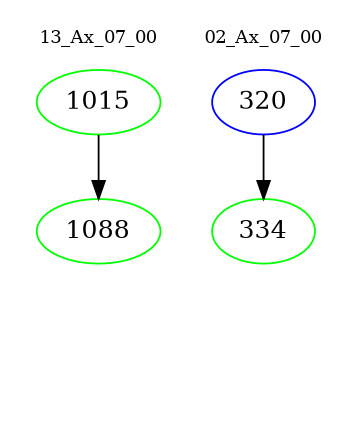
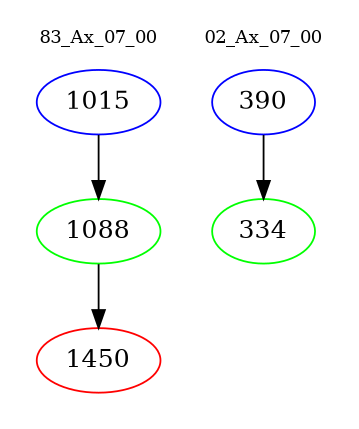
(99, 39) -> (99, 39)
(99, 102) -> (99, 102)
(264, 102) -> (264, 102)
none -> (99, 360)
